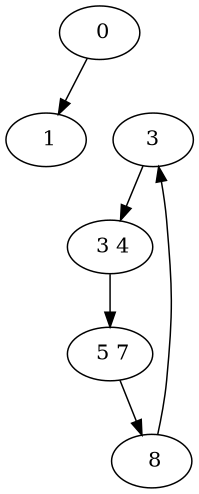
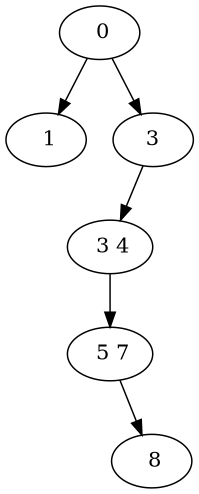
(171, 308) -> (123, 80)
